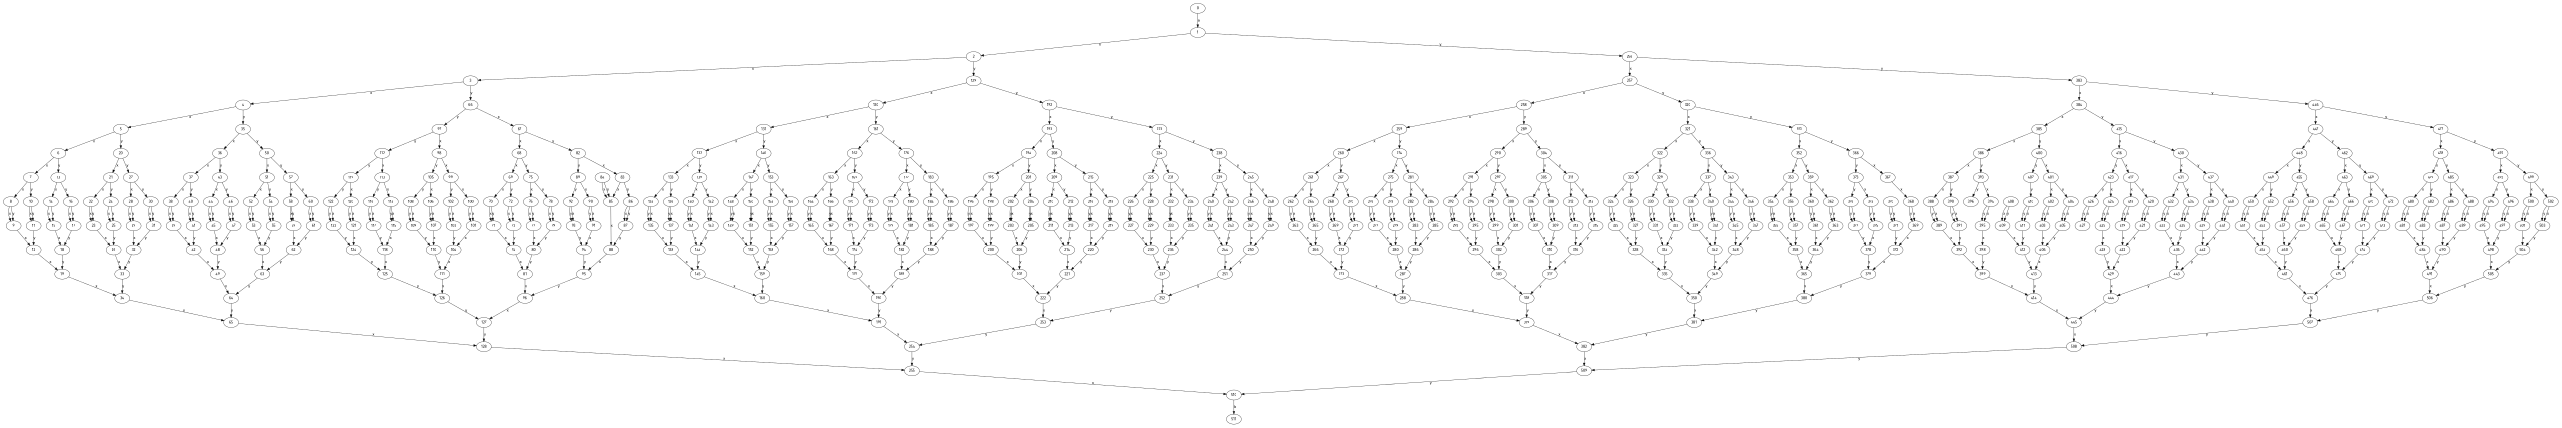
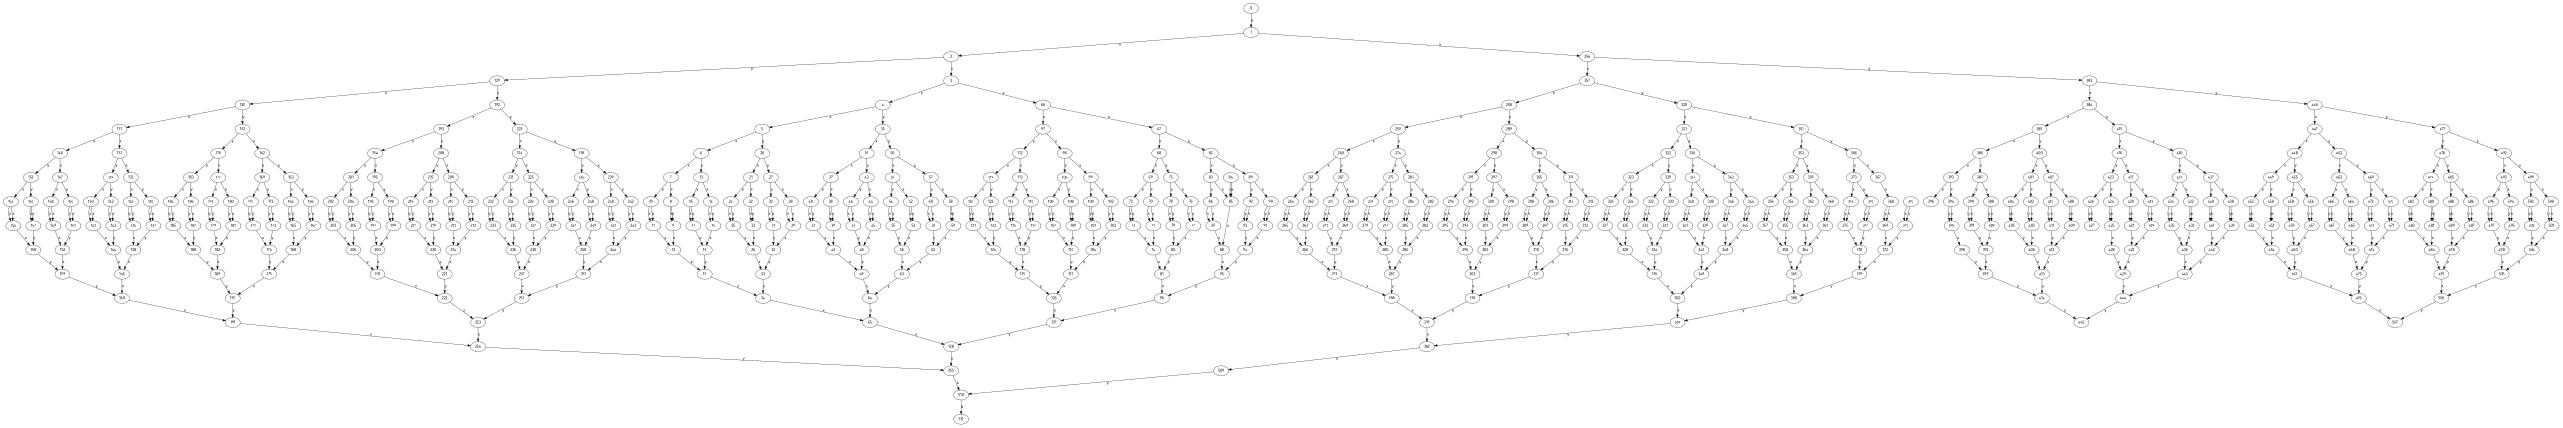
none -> (2060, 189)
(2074, 347) -> none
